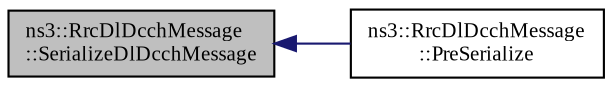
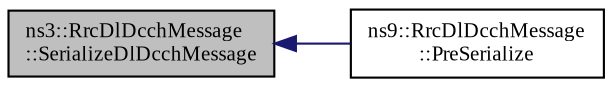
(477, 44) -> (477, 44)
